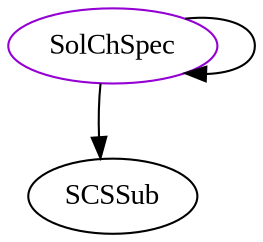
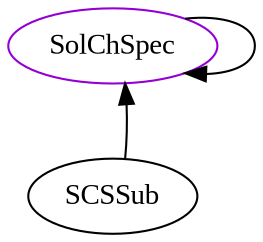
(99, 110) -> (127, 131)
